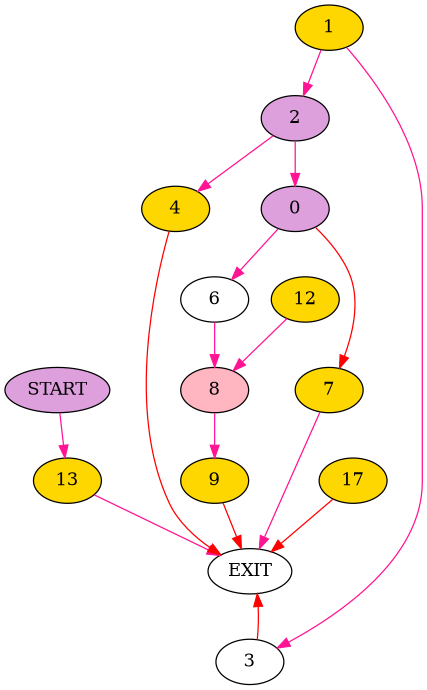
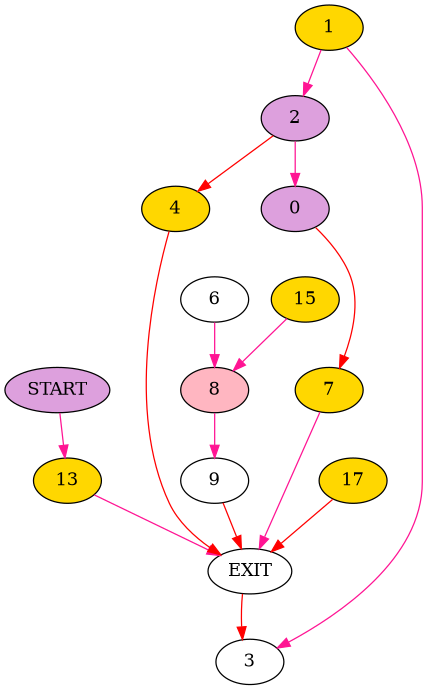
(241, 160) -> (241, 160)
(259, 250) -> none
(305, 299) -> (305, 299)
(215, 481) -> (215, 481)
(258, 623) -> (241, 610)
